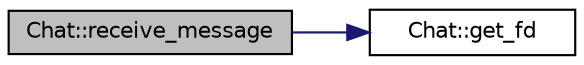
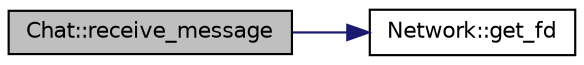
(473, 32) -> (473, 32)
